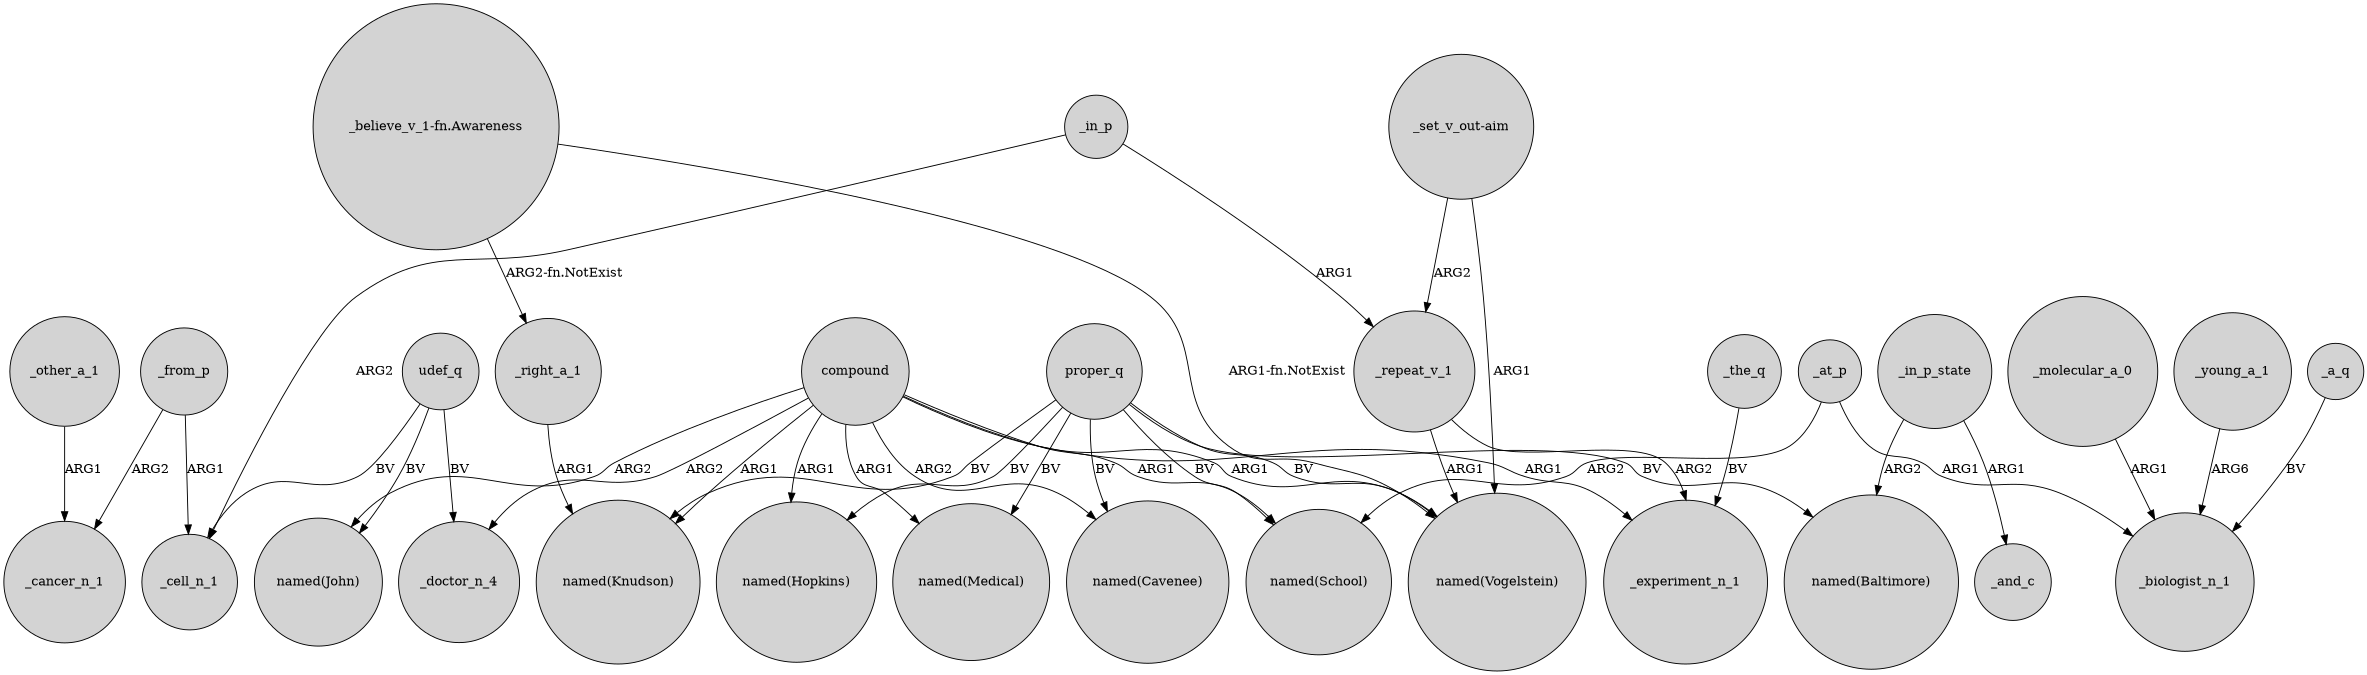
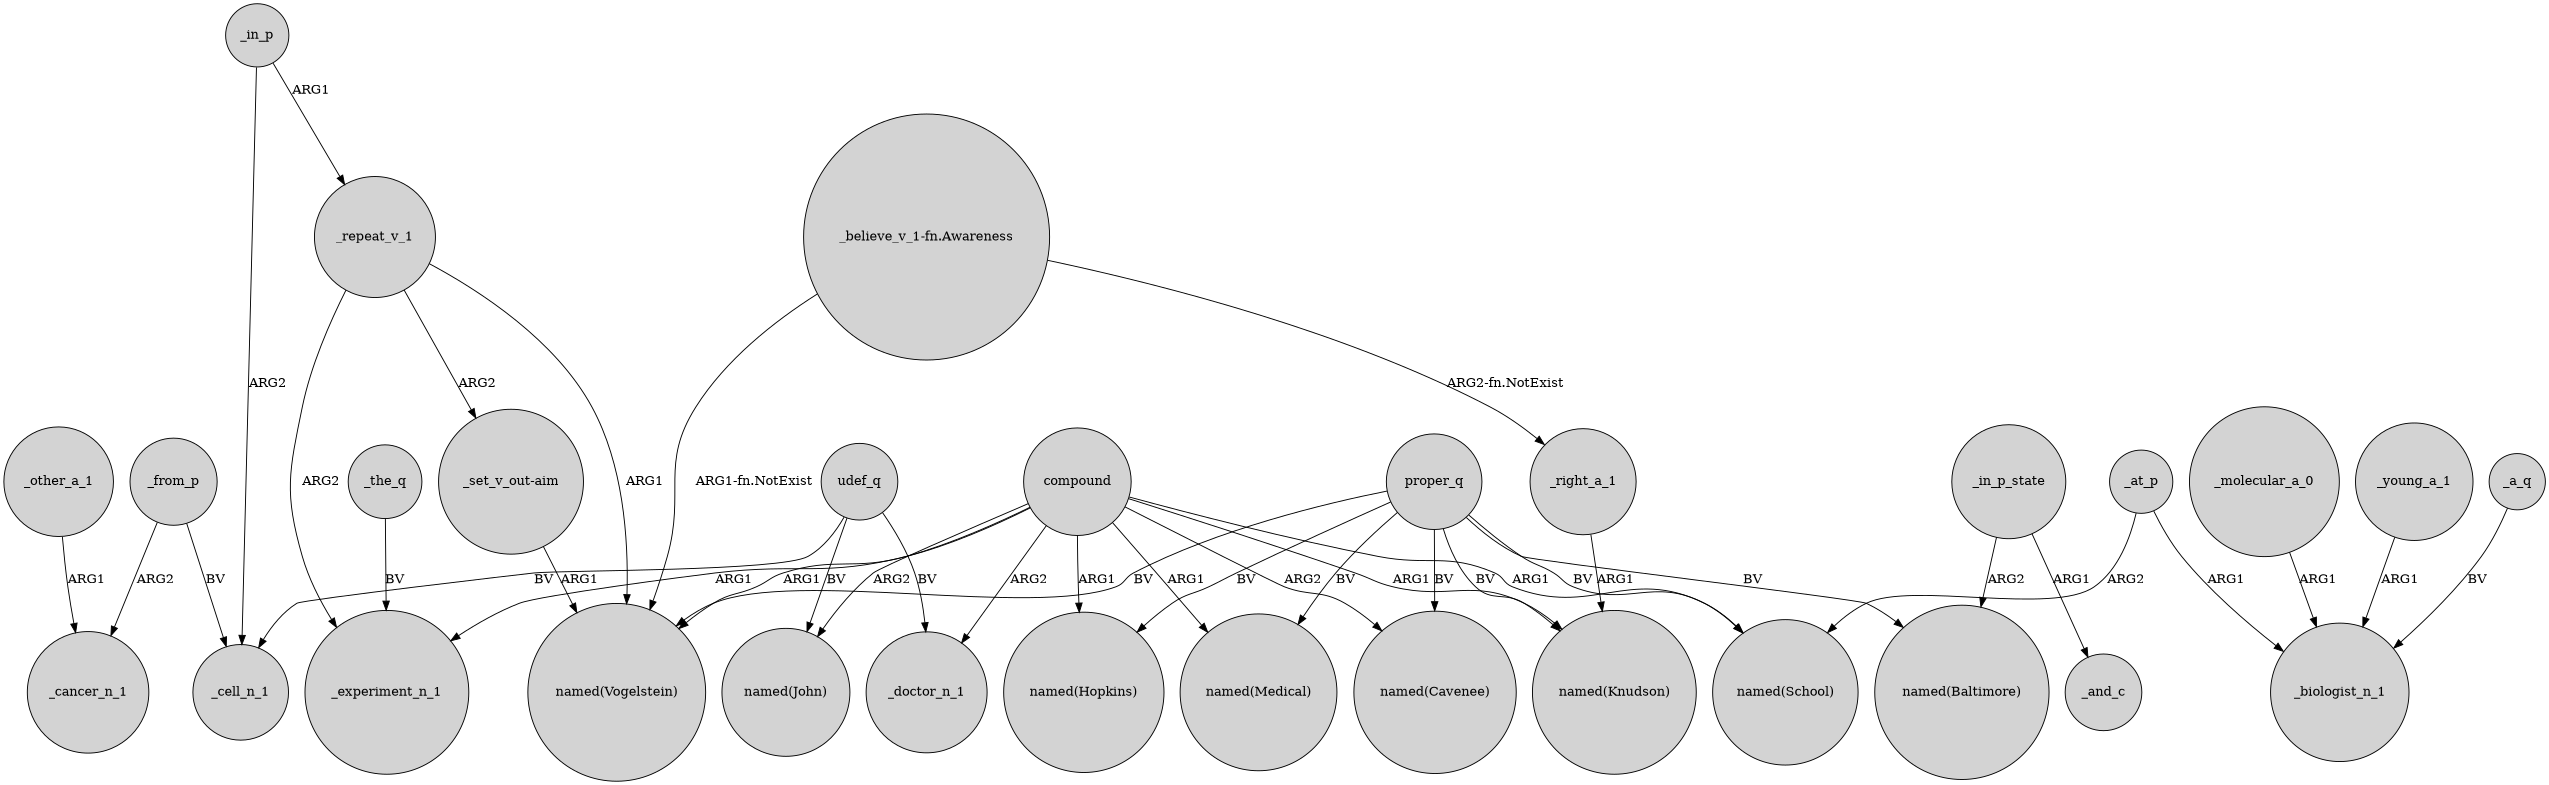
(1438, 250) -> (438, 350)
(206, 470) -> (215, 580)
(2230, 470) -> (2400, 580)
(459, 582) -> (927, 692)
